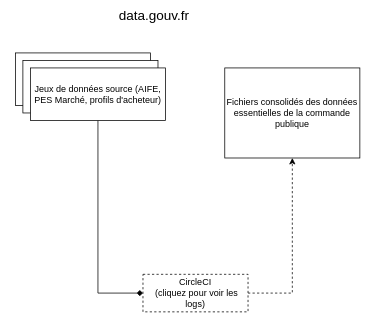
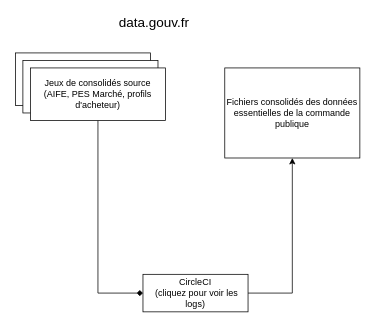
(154, 15) -> (154, 23)
(98, 94) -> (98, 94)
(292, 250) -> (292, 250)
(195, 293) -> (195, 293)
